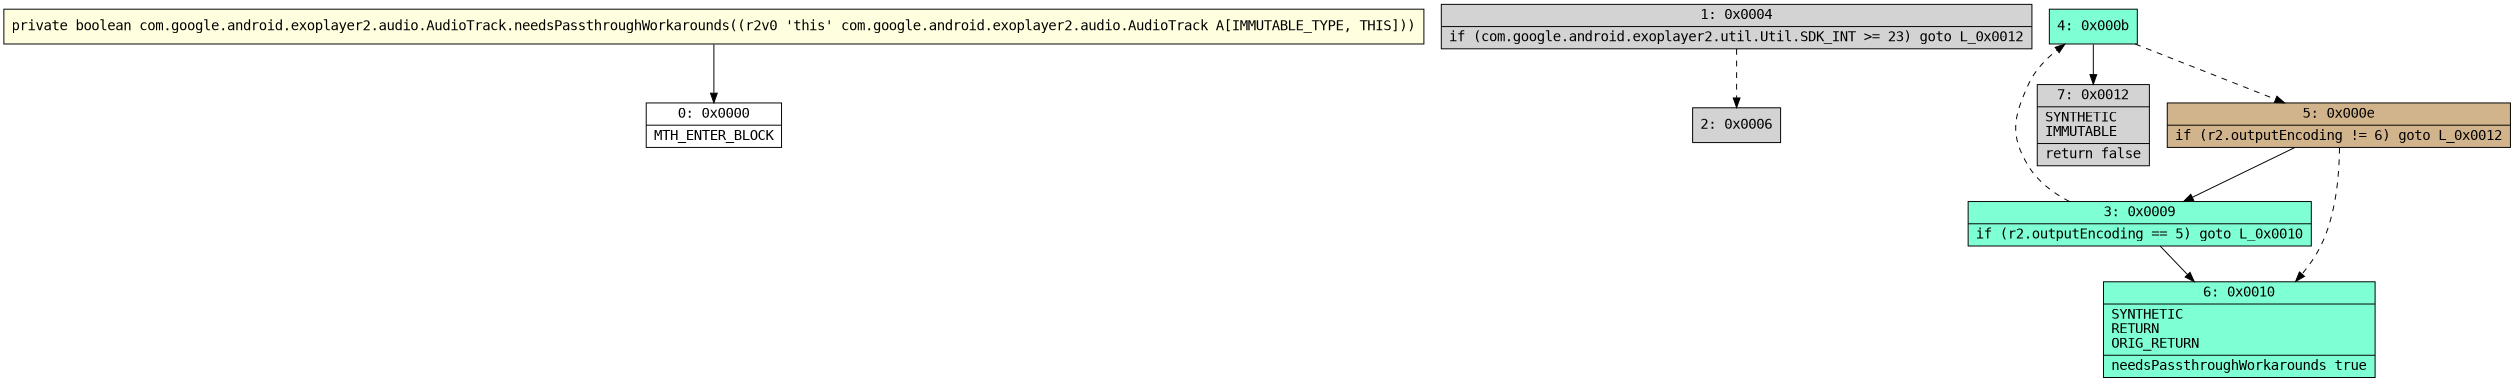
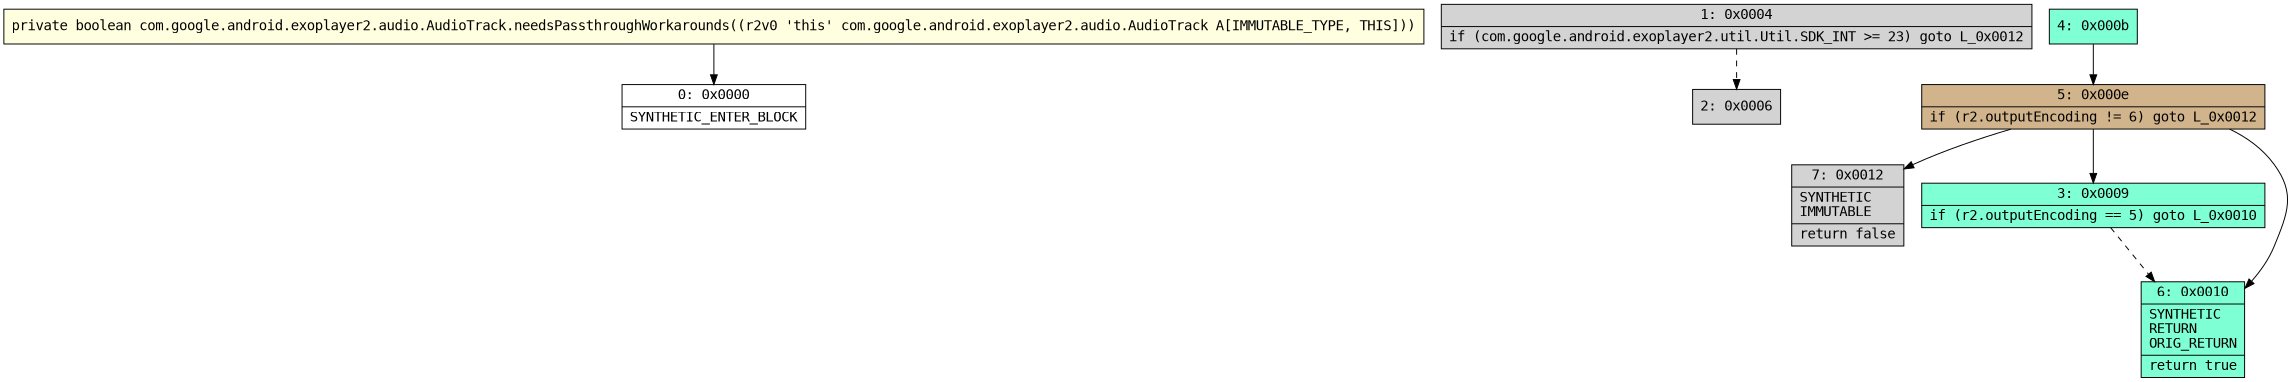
(2093, 59) -> (1961, 145)
(2205, 72) -> (2093, 59)
(2016, 130) -> none
(714, 136) -> (714, 117)
(2332, 214) -> (2287, 197)
(2174, 260) -> (2130, 251)
(2239, 366) -> (2193, 366)
